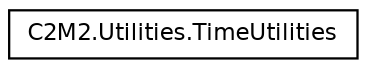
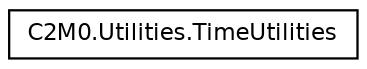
(183, 34) -> (183, 34)
